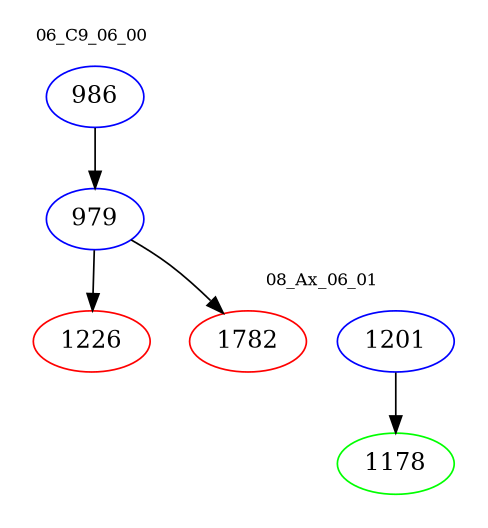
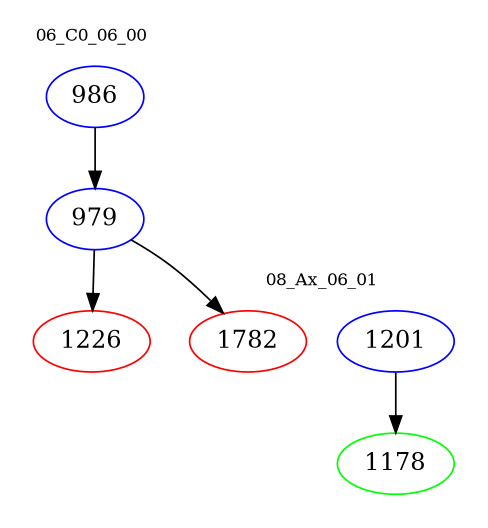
(92, 37) -> (92, 37)
